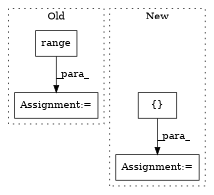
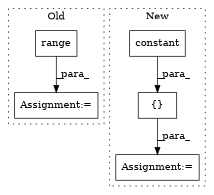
none -> (157, 43)
